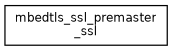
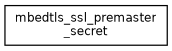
(86, 25) -> (86, 25)
